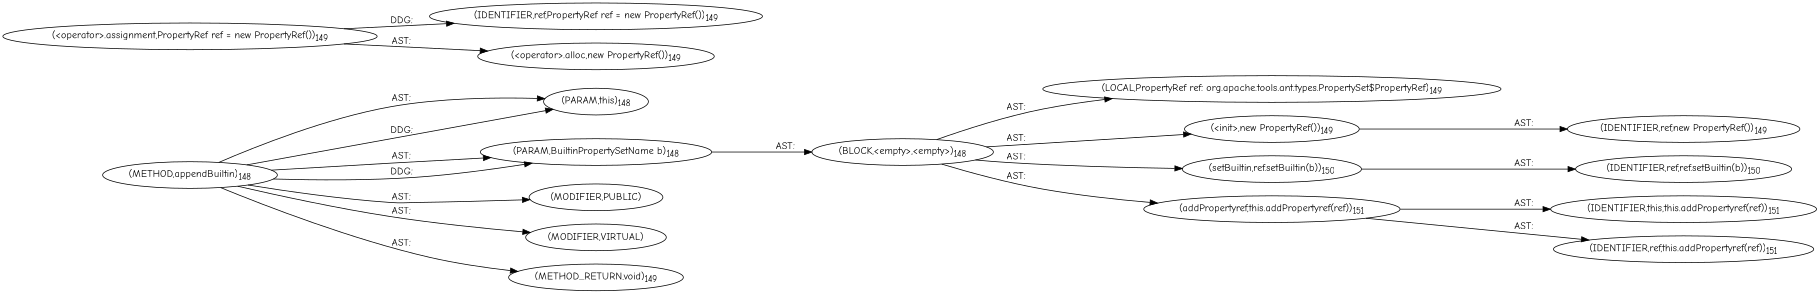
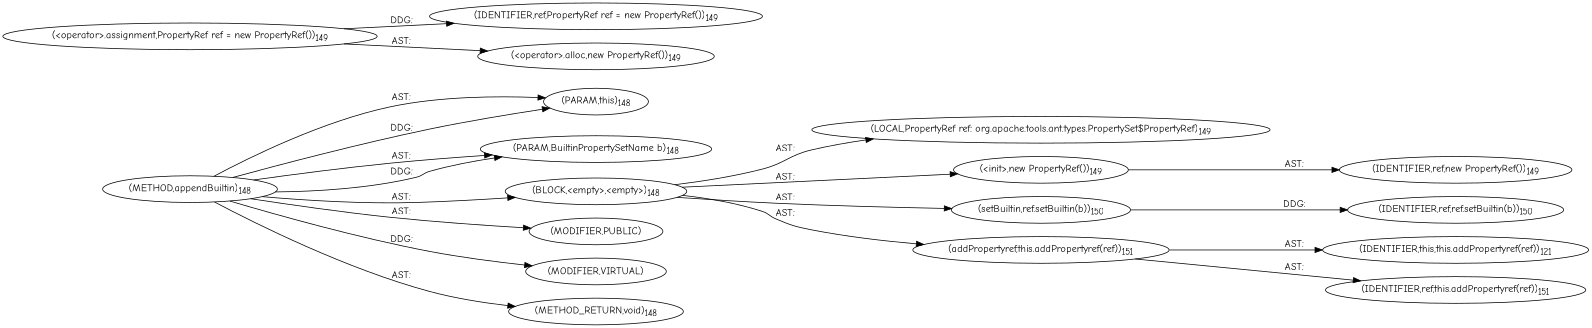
(758, 152) -> (385, 203)
(1526, 164) -> (1296, 204)
(1774, 208) -> (1546, 249)
(403, 211) -> (403, 239)
(651, 276) -> (651, 310)
